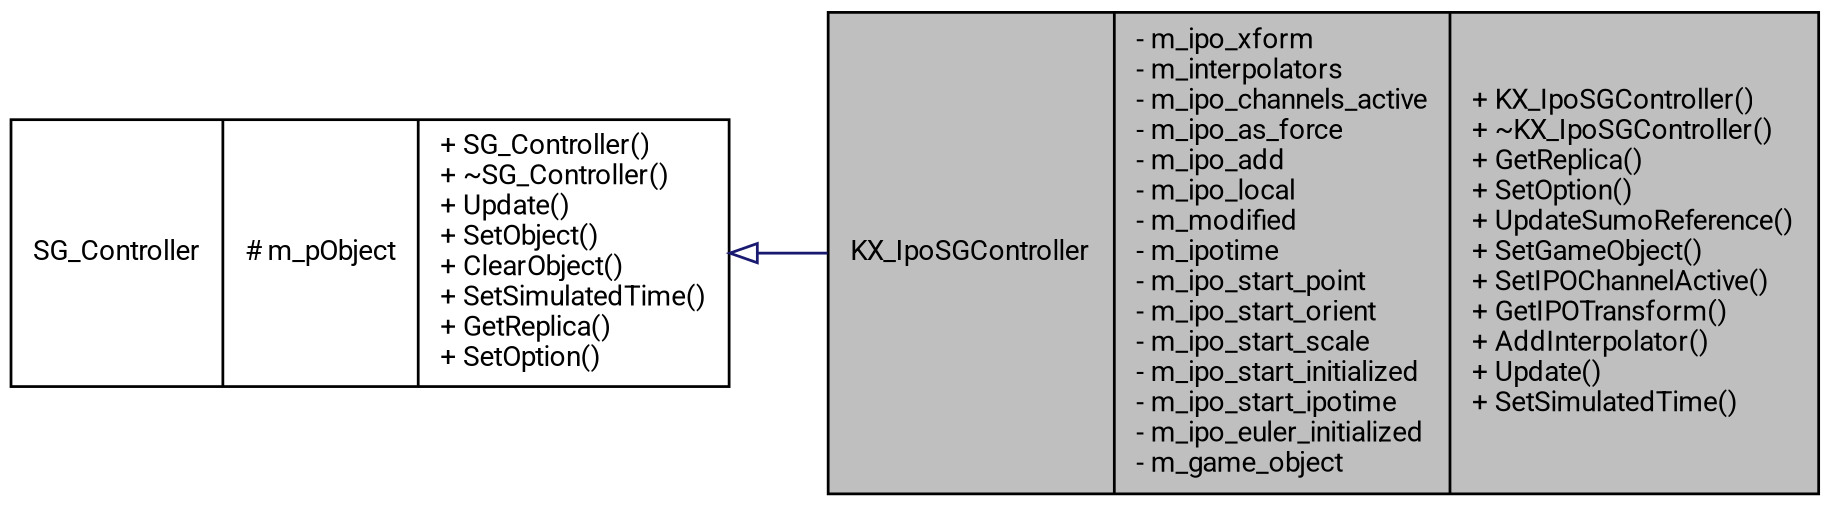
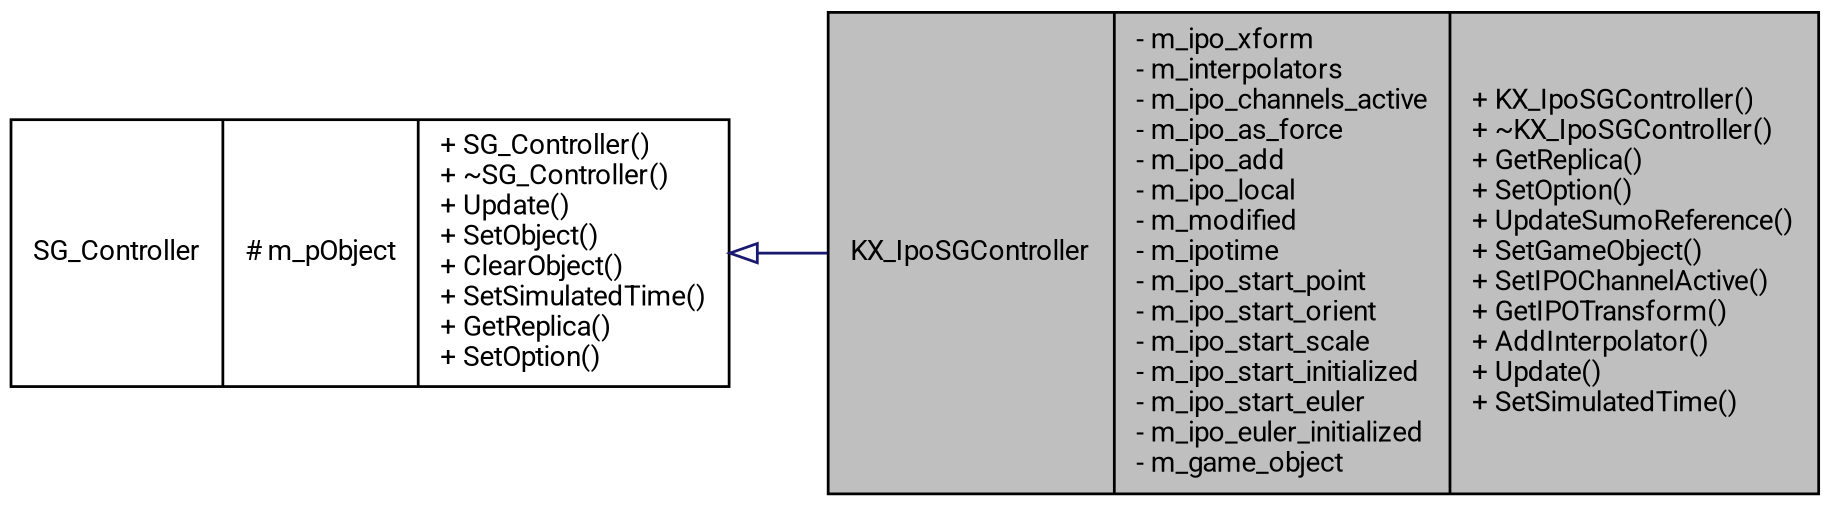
(1267, 403) -> (1252, 403)
